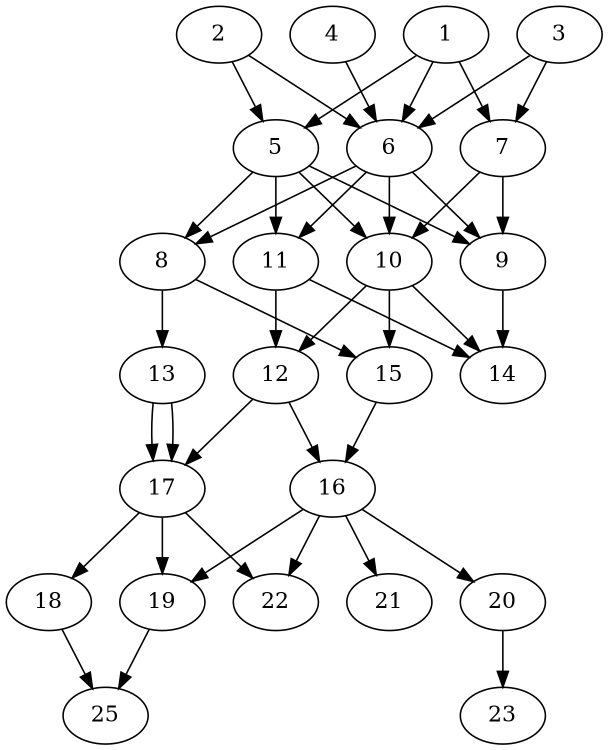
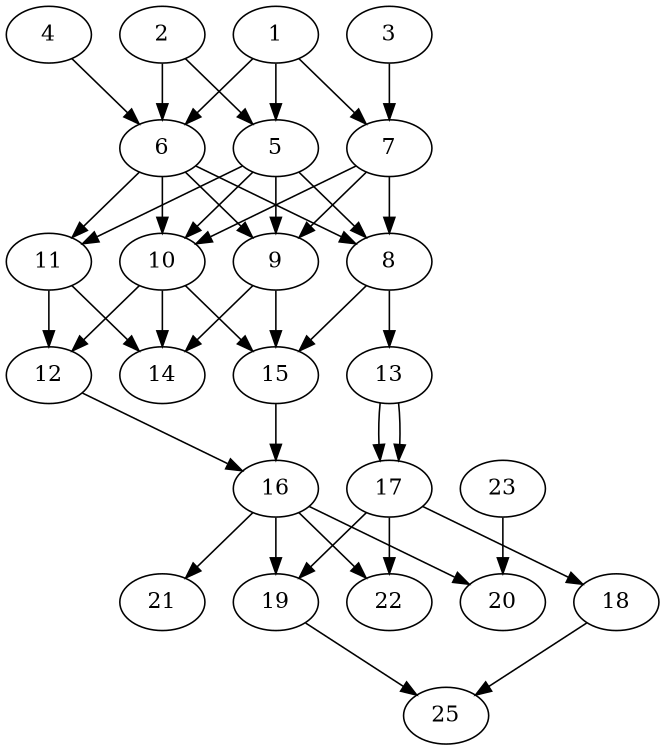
(483, 86) -> none
none -> (389, 197)
none -> (276, 311)
(225, 426) -> none
(503, 651) -> (503, 535)
